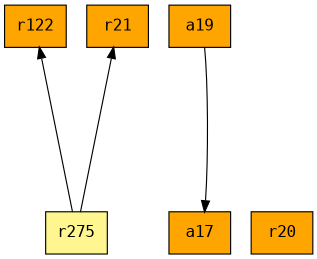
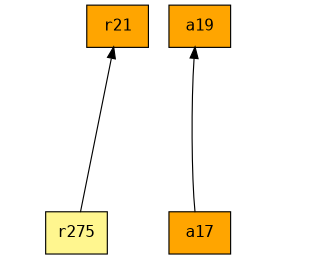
(35, 26) -> none
(207, 124) -> (192, 135)
(282, 233) -> none
